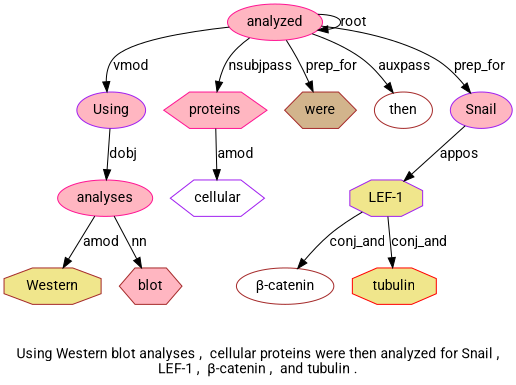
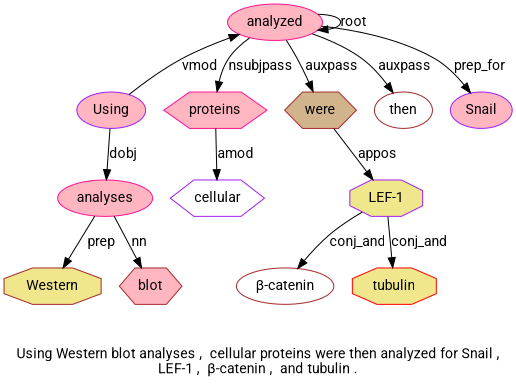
(157, 39) -> (177, 62)
(332, 66) -> (332, 66)
(439, 150) -> (350, 150)
(102, 242) -> (102, 242)
